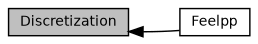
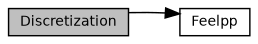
(161, 31) -> (147, 13)
